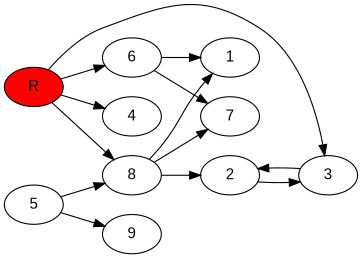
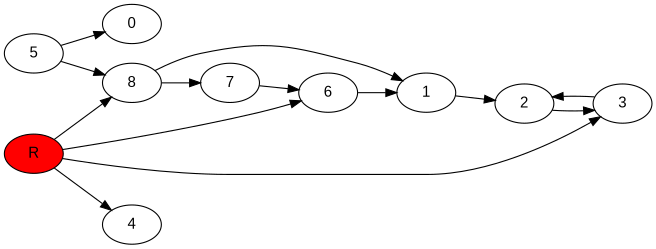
(176, 84) -> (274, 87)
(176, 175) -> (470, 98)
(132, 234) -> (132, 24)
